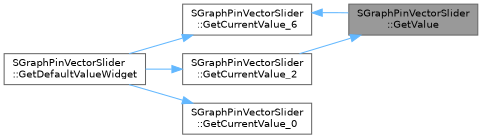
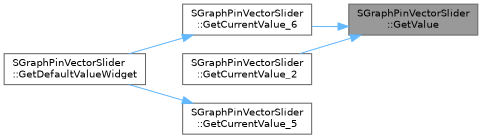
(335, 13) -> (325, 27)
(159, 69) -> none
(247, 119) -> (247, 119)
